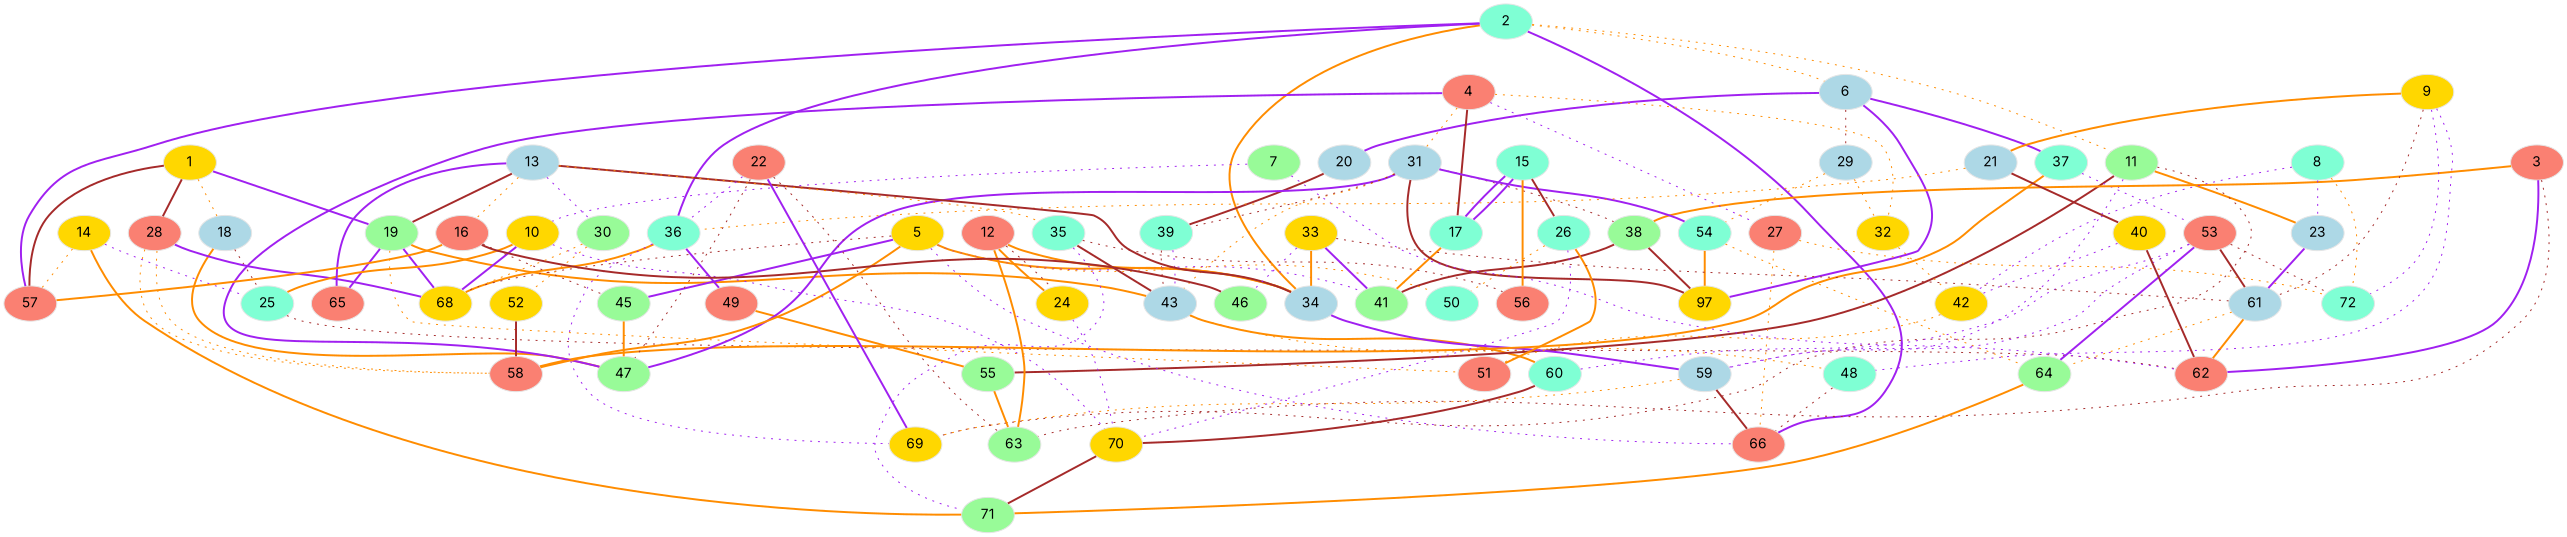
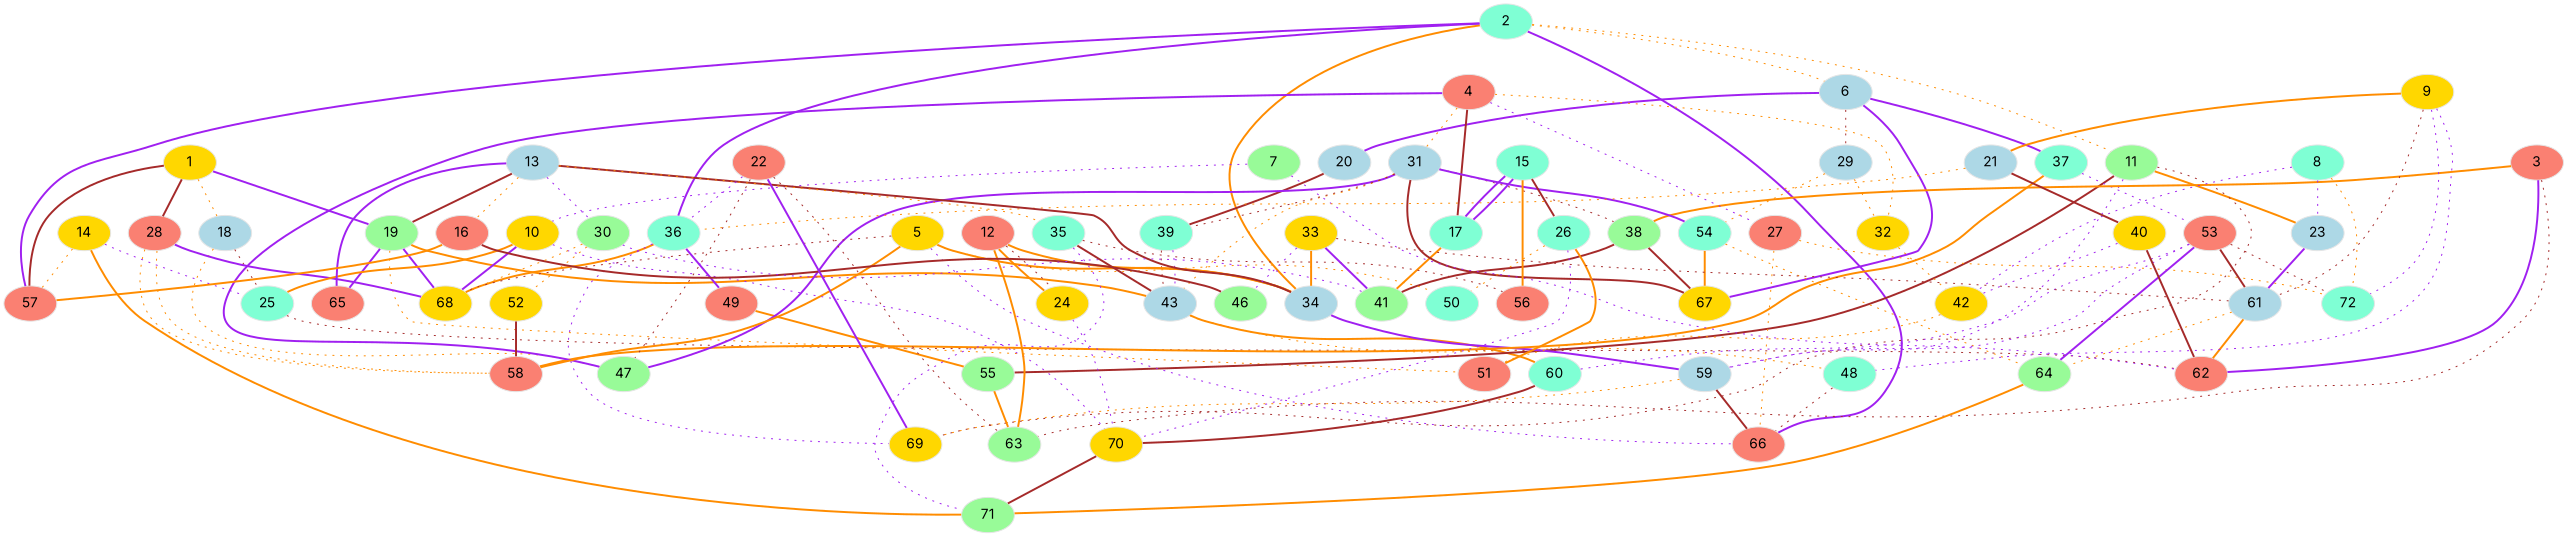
(1150, 268) -> (992, 268)
(624, 304) -> none
(1705, 304) -> (1705, 304)
(357, 356) -> (357, 356)
